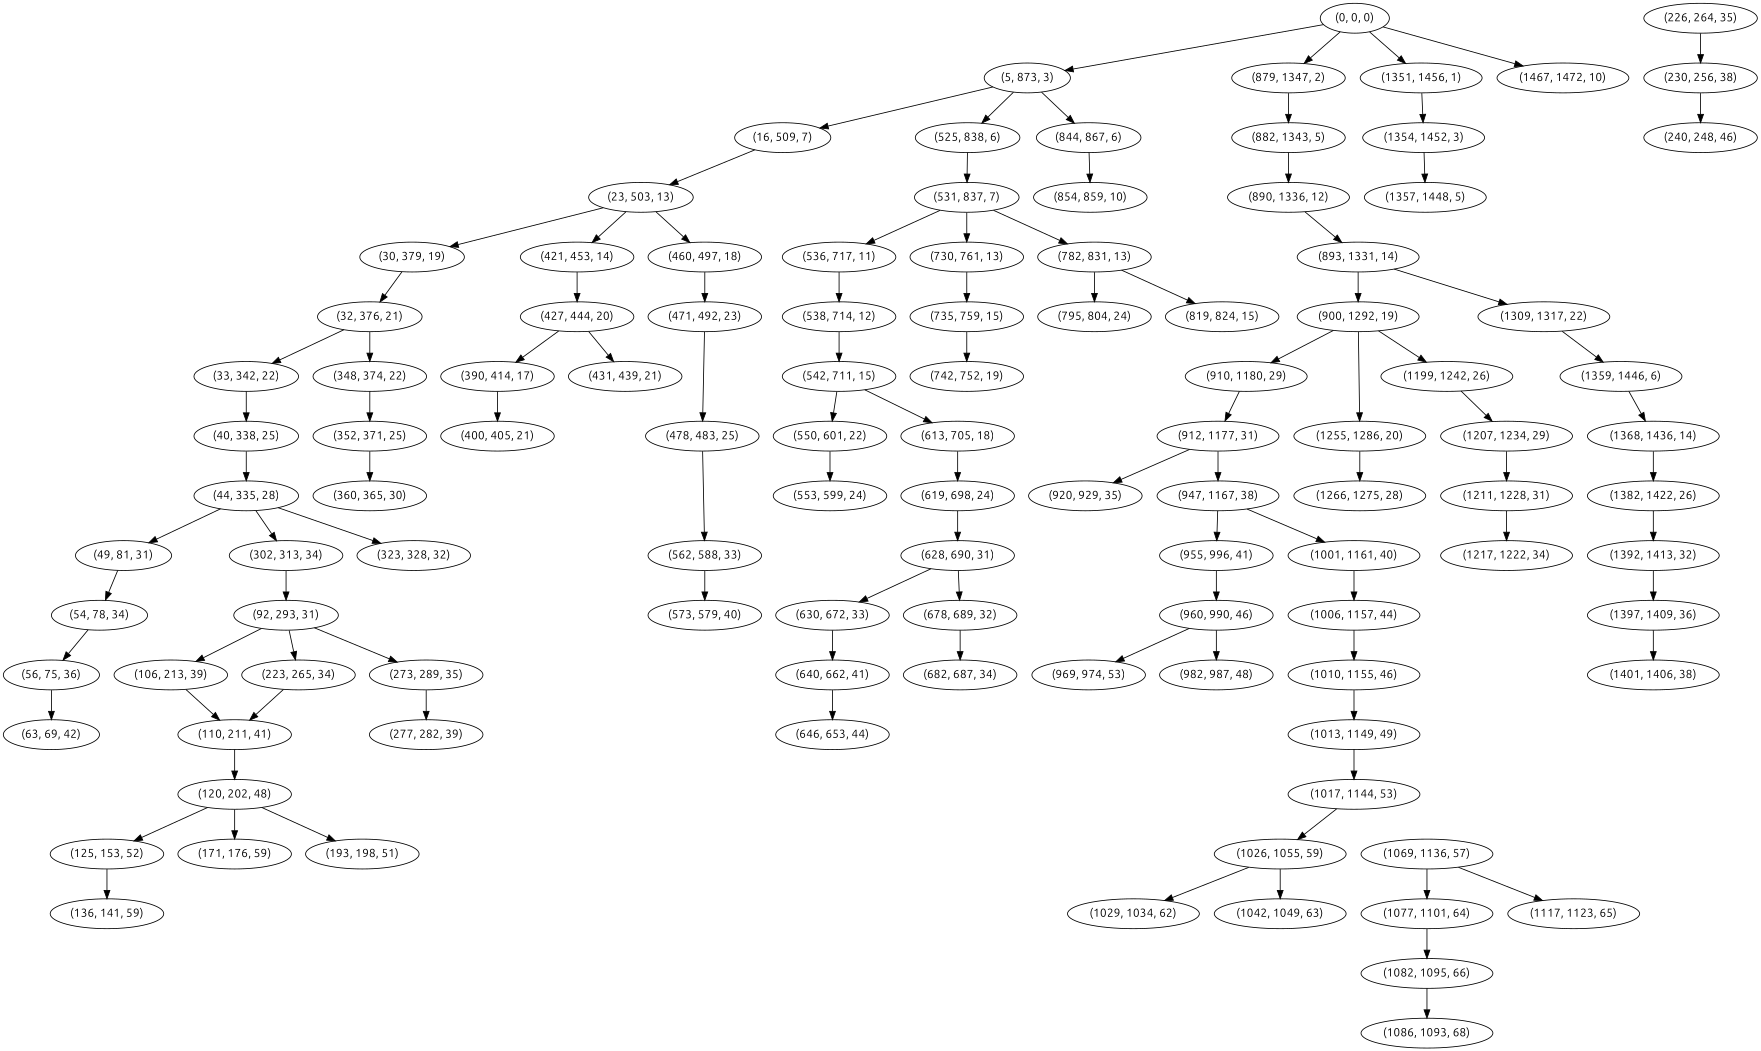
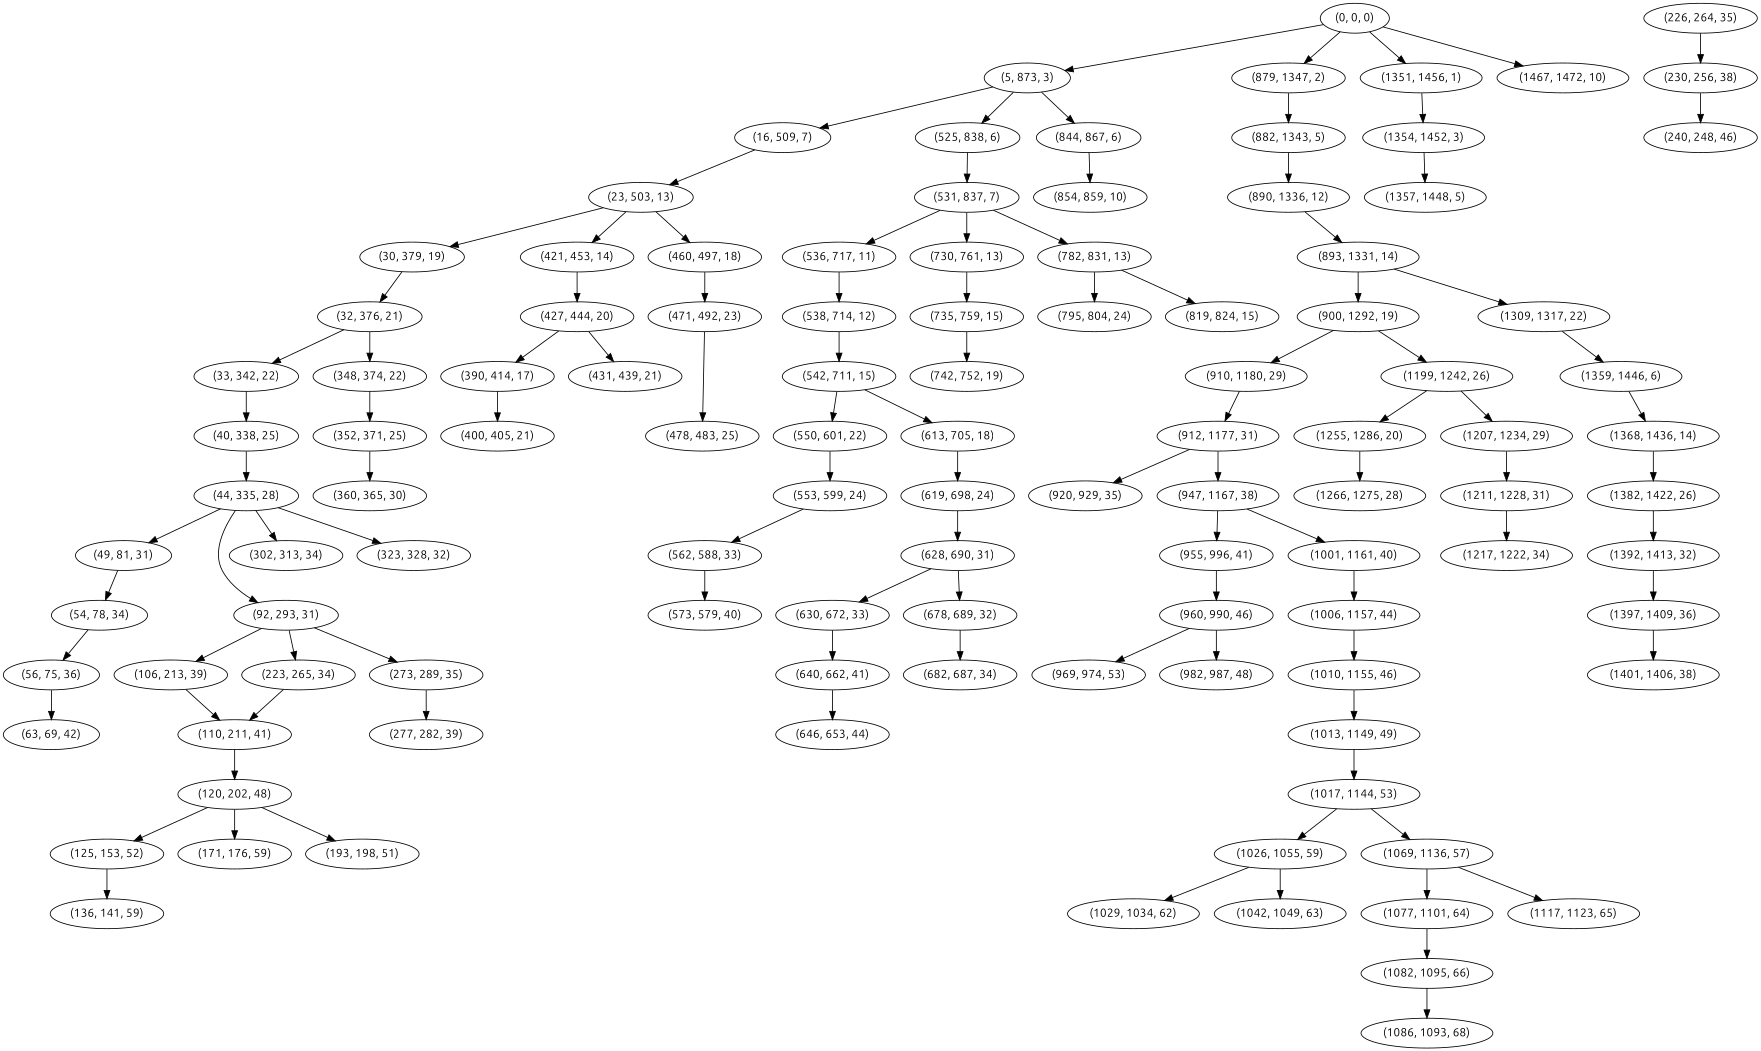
(1359, 372) -> (1407, 404)
(703, 492) -> (771, 524)
(286, 581) -> (219, 559)
none -> (1387, 822)
